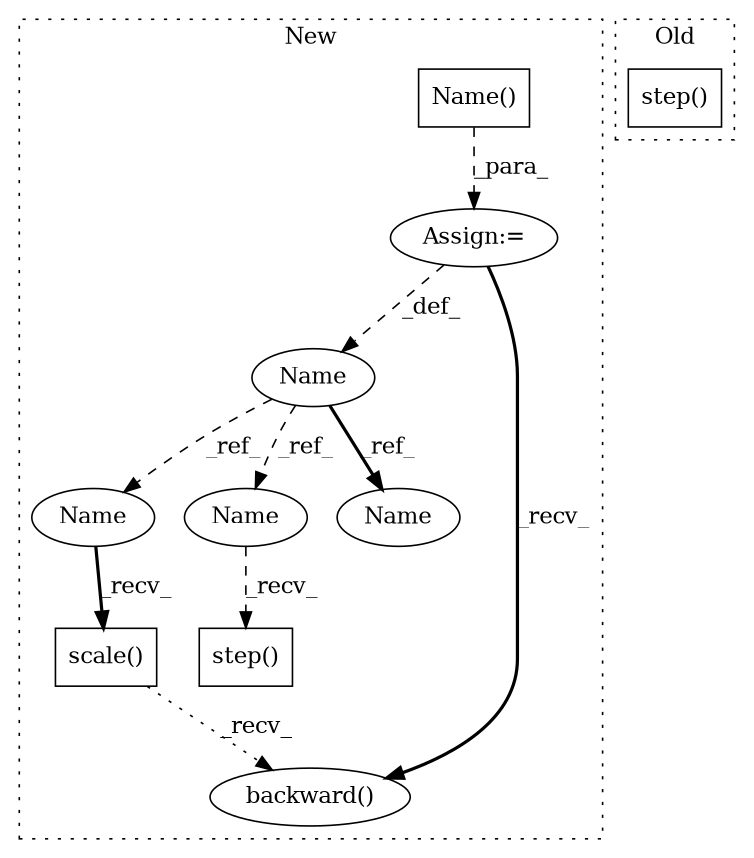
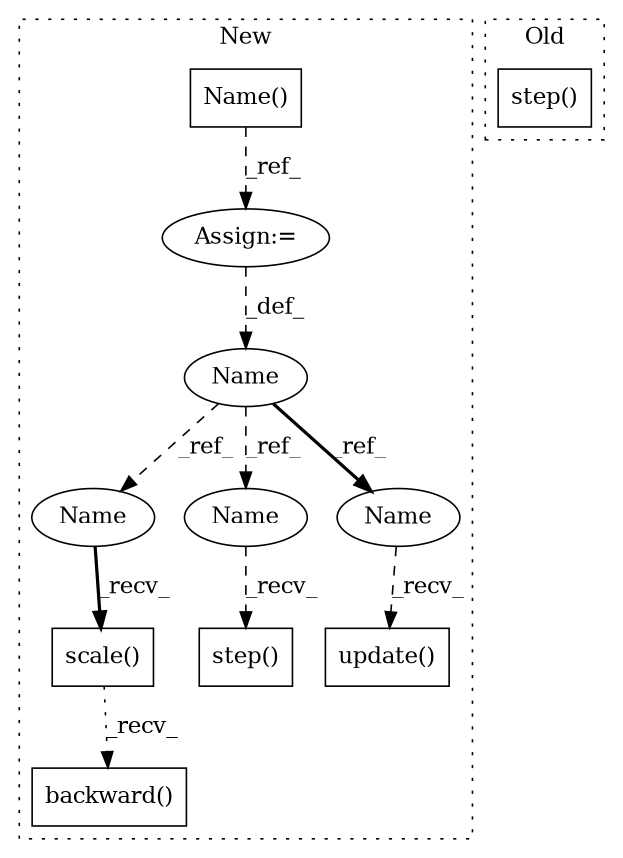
(511, 168) -> (273, 168)
(517, 547) -> none
none -> (387, 657)
(310, 797) -> (109, 797)
